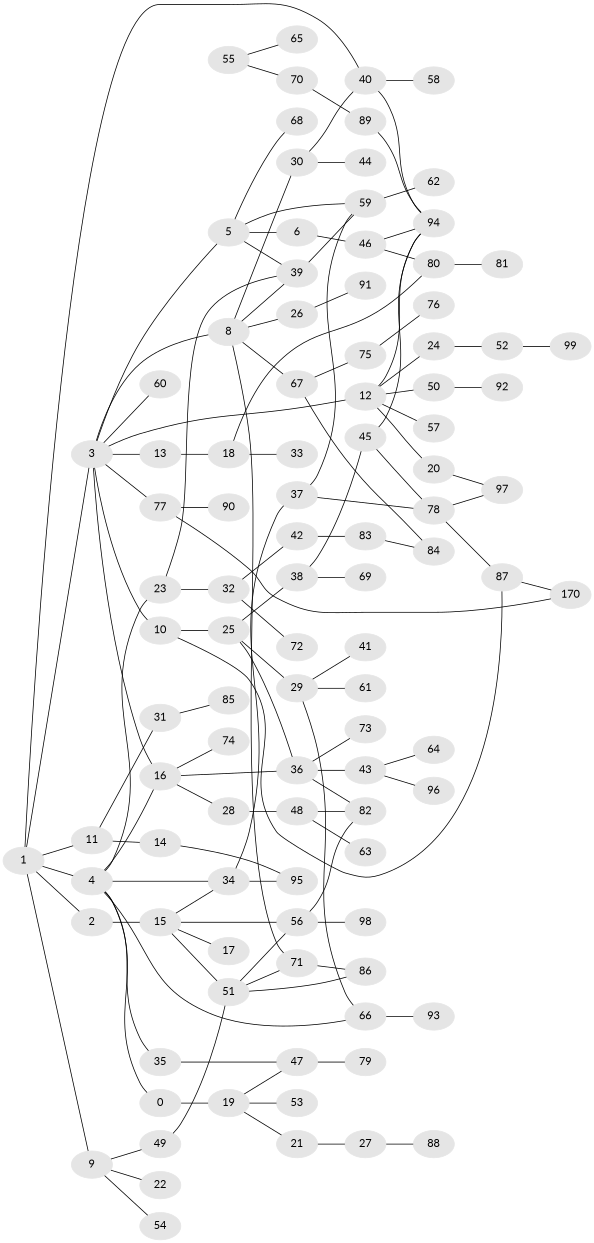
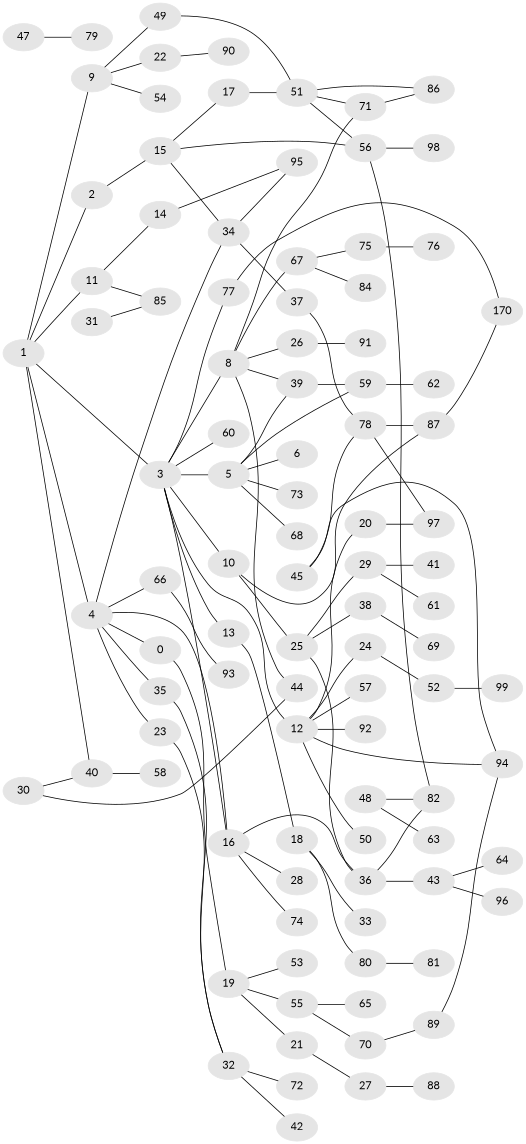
(400, 152) -> none
(365, 245) -> none
(263, 247) -> (256, 529)
(331, 349) -> none
(468, 387) -> (328, 729)
(188, 404) -> none
(195, 507) -> (194, 55)
(341, 511) -> none
(365, 536) -> none
(331, 750) -> (263, 485)
(125, 781) -> (126, 291)
(261, 811) -> none
(325, 855) -> none
(194, 957) -> (263, 93)
(229, 1062) -> (203, 876)
(263, 1083) -> (263, 994)
